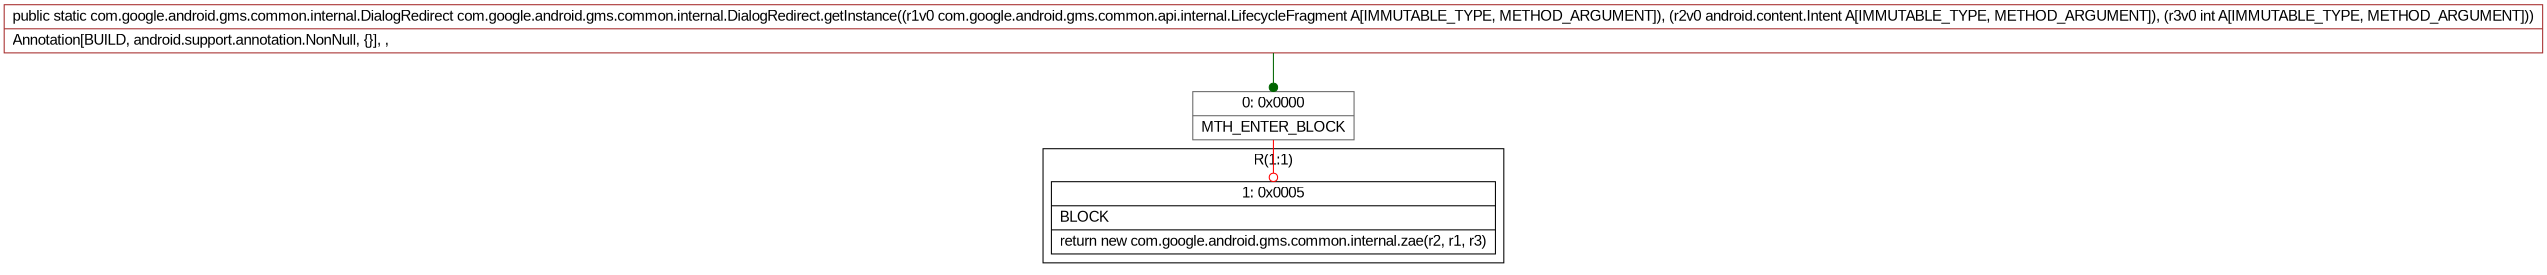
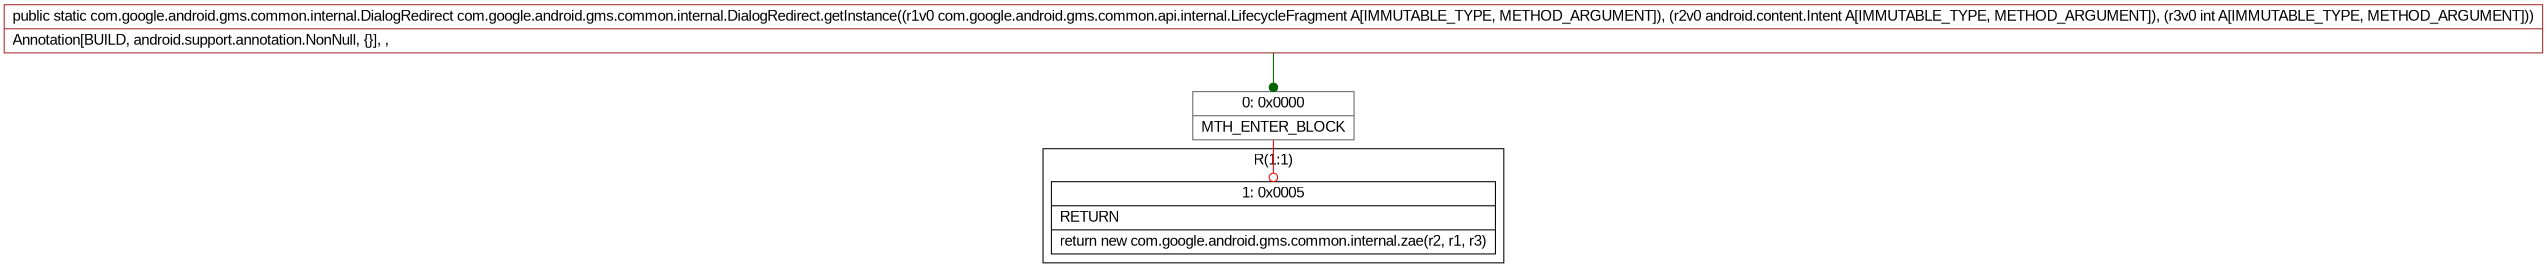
(1084, 217) -> (1090, 217)
